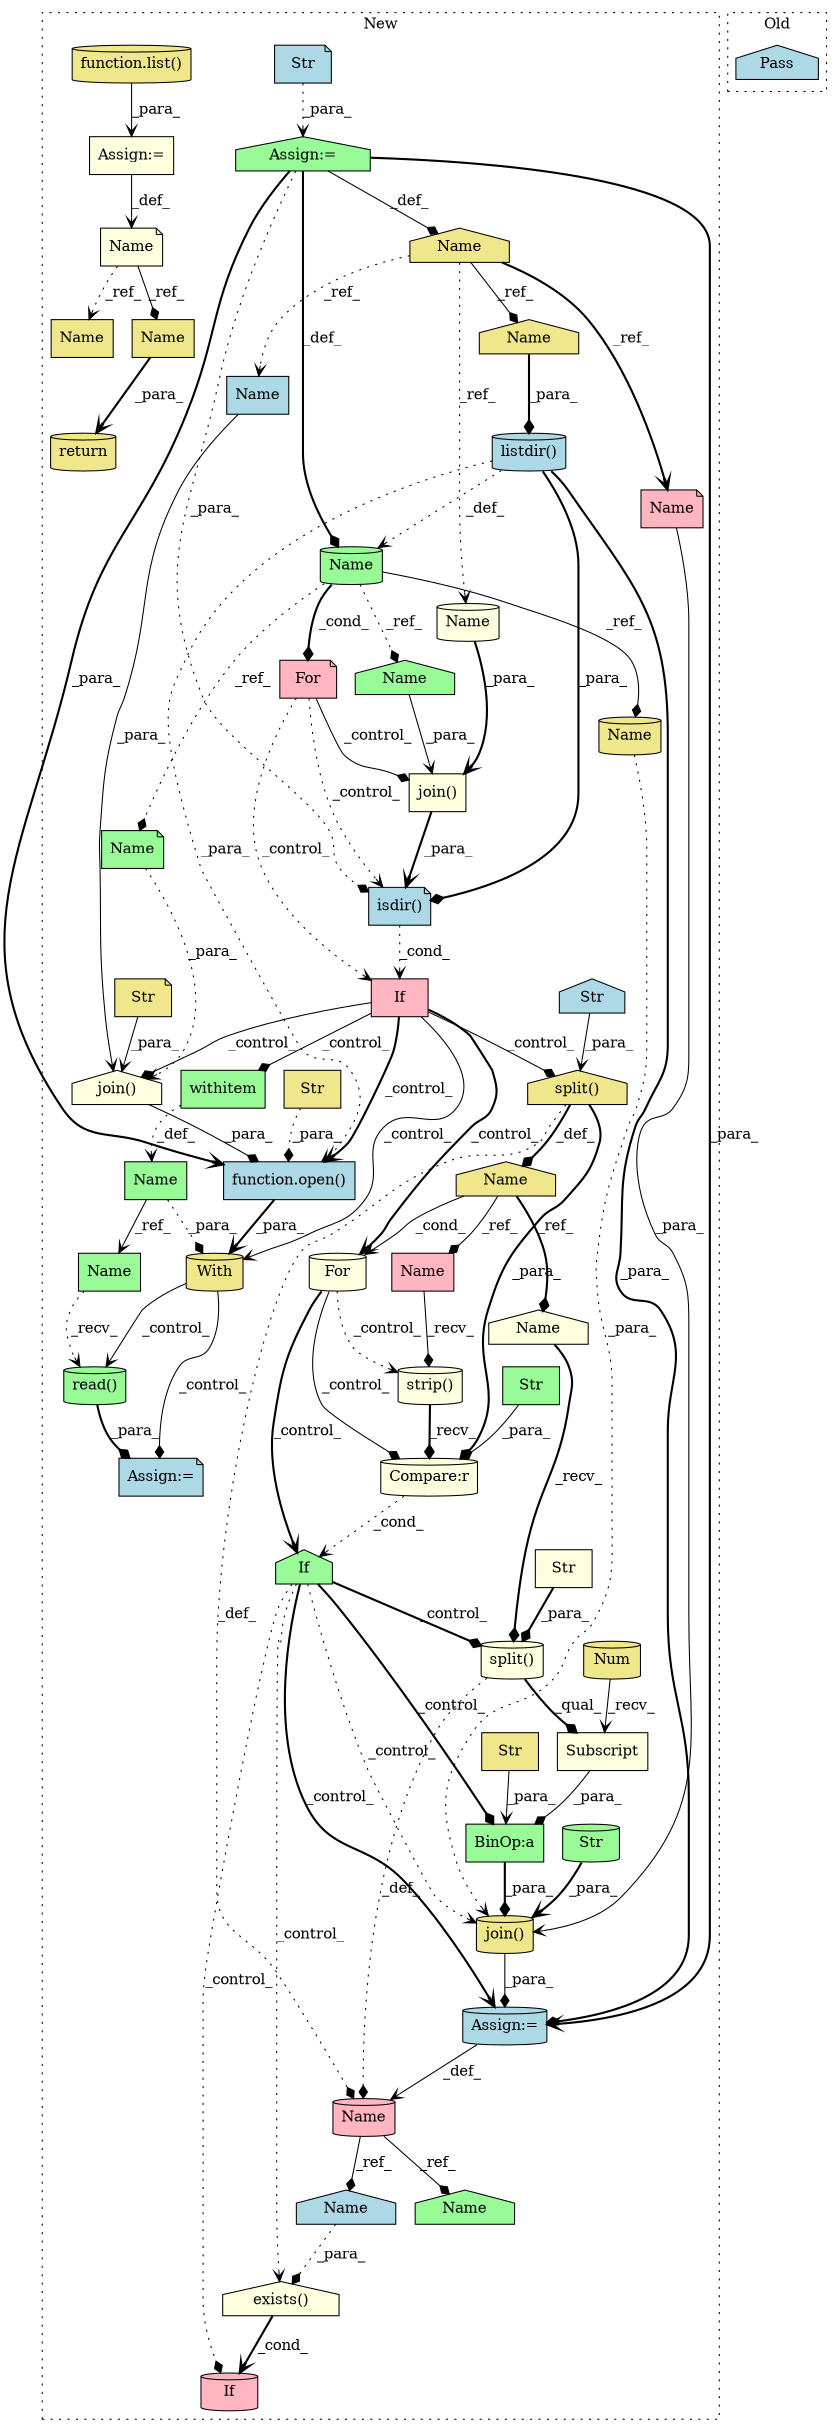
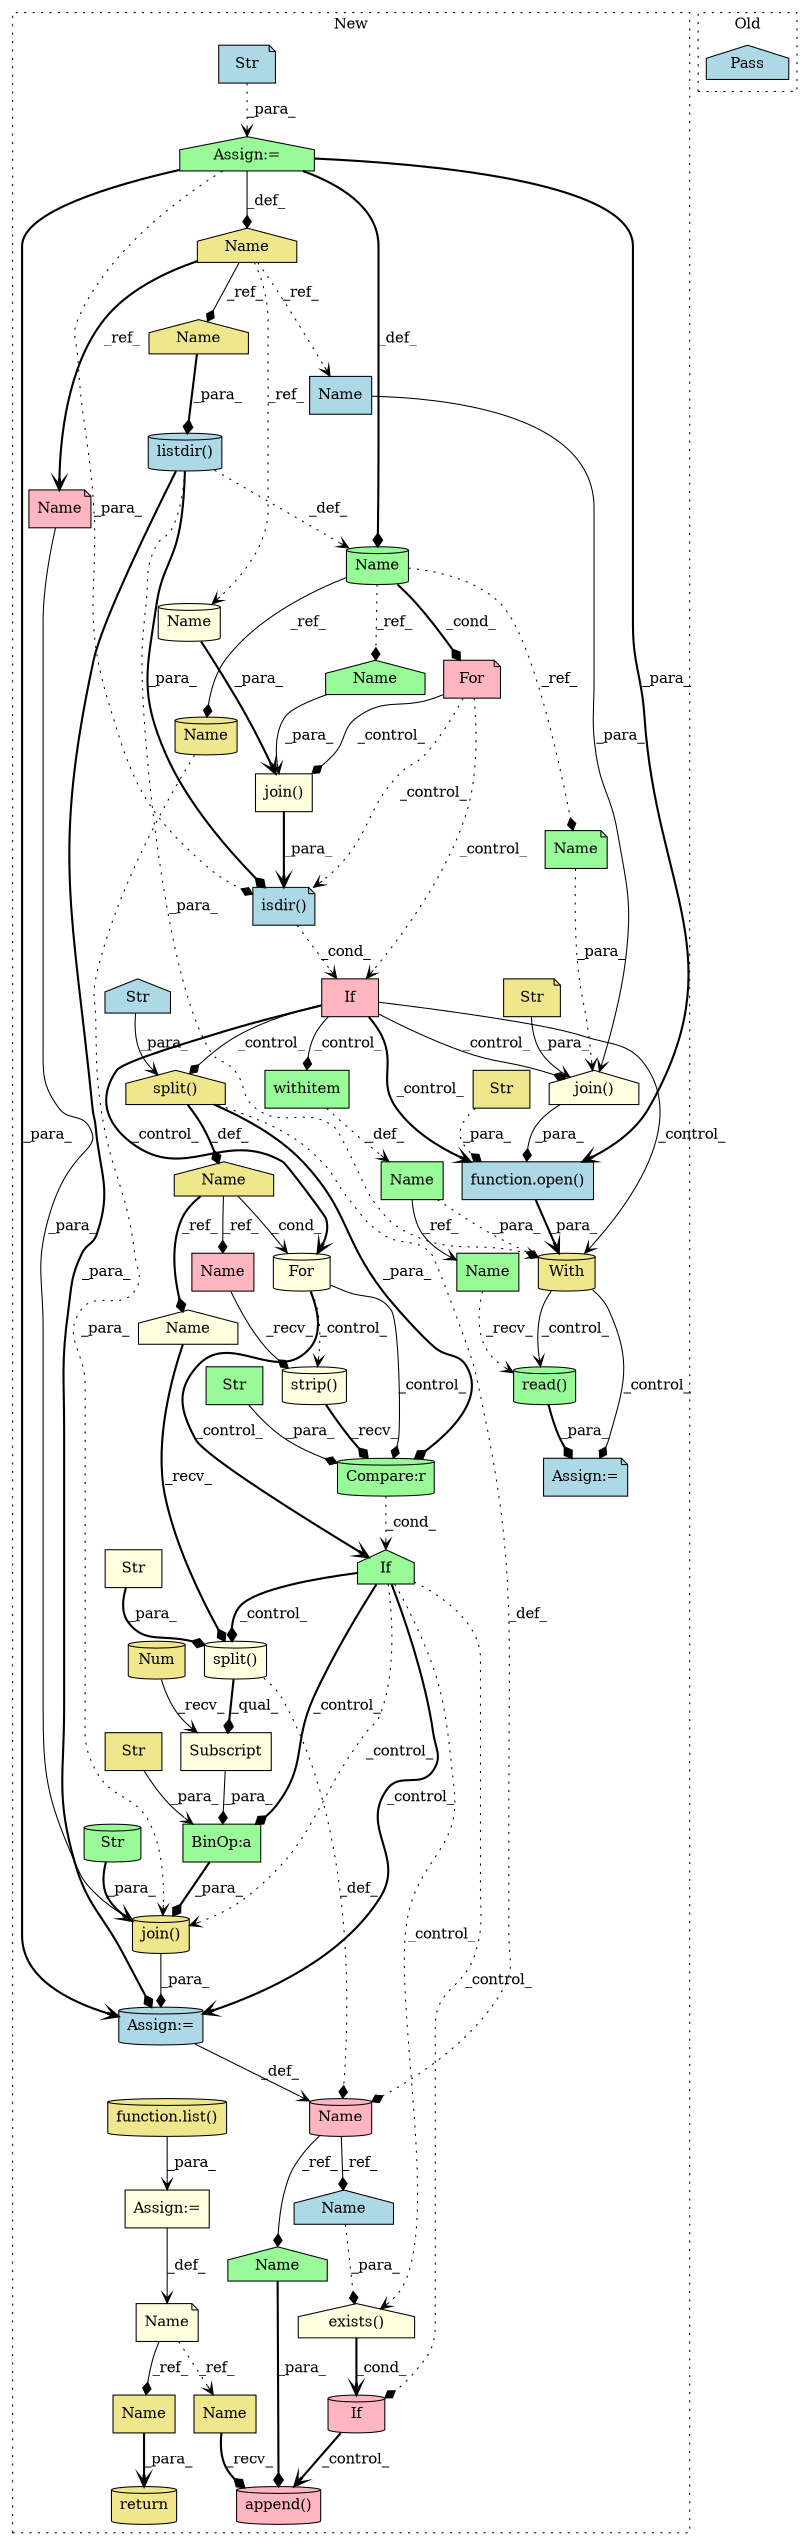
(169, 731) -> (179, 964)
(429, 1477) -> (386, 1477)
none -> (279, 2505)
